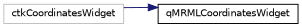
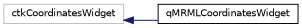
(136, 7) -> (146, 20)
